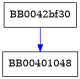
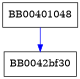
(40, 36) -> (40, 36)
